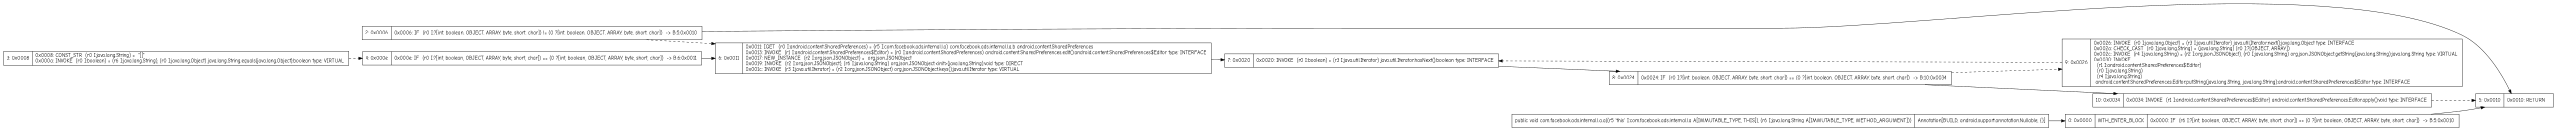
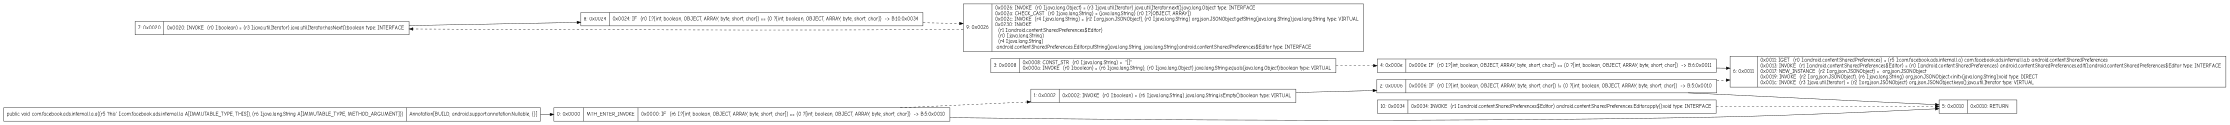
(1216, 60) -> none
(2114, 60) -> (1015, 25)
(2019, 89) -> none
none -> (1163, 96)
(2121, 121) -> (611, 114)
